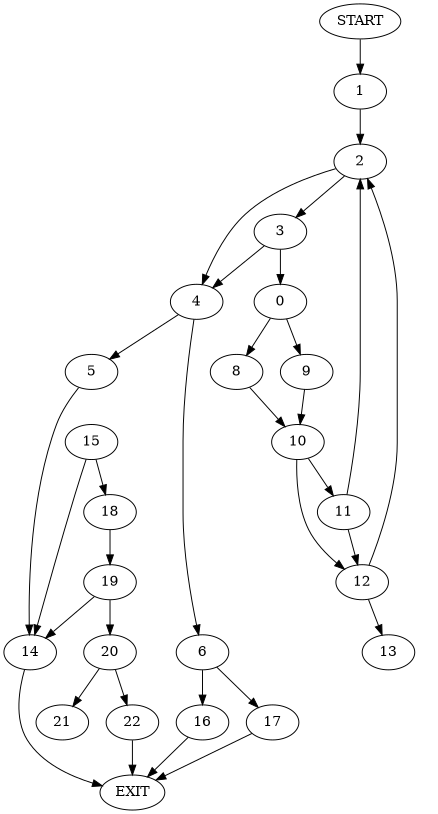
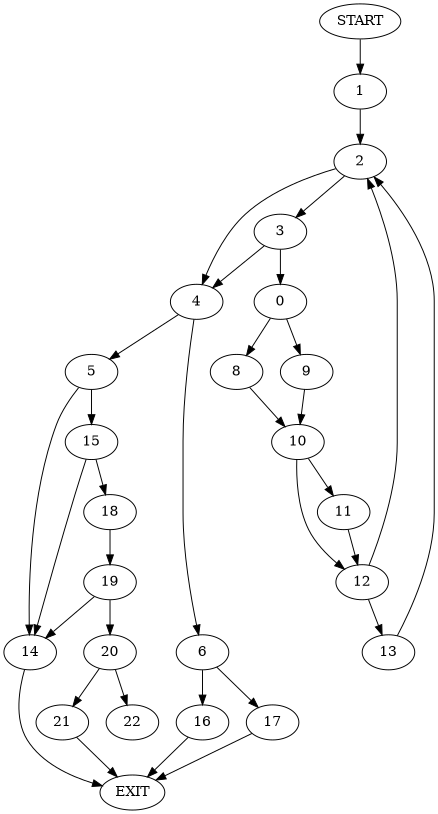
(360, 342) -> (434, 406)
none -> (92, 402)
(132, 753) -> (93, 753)
